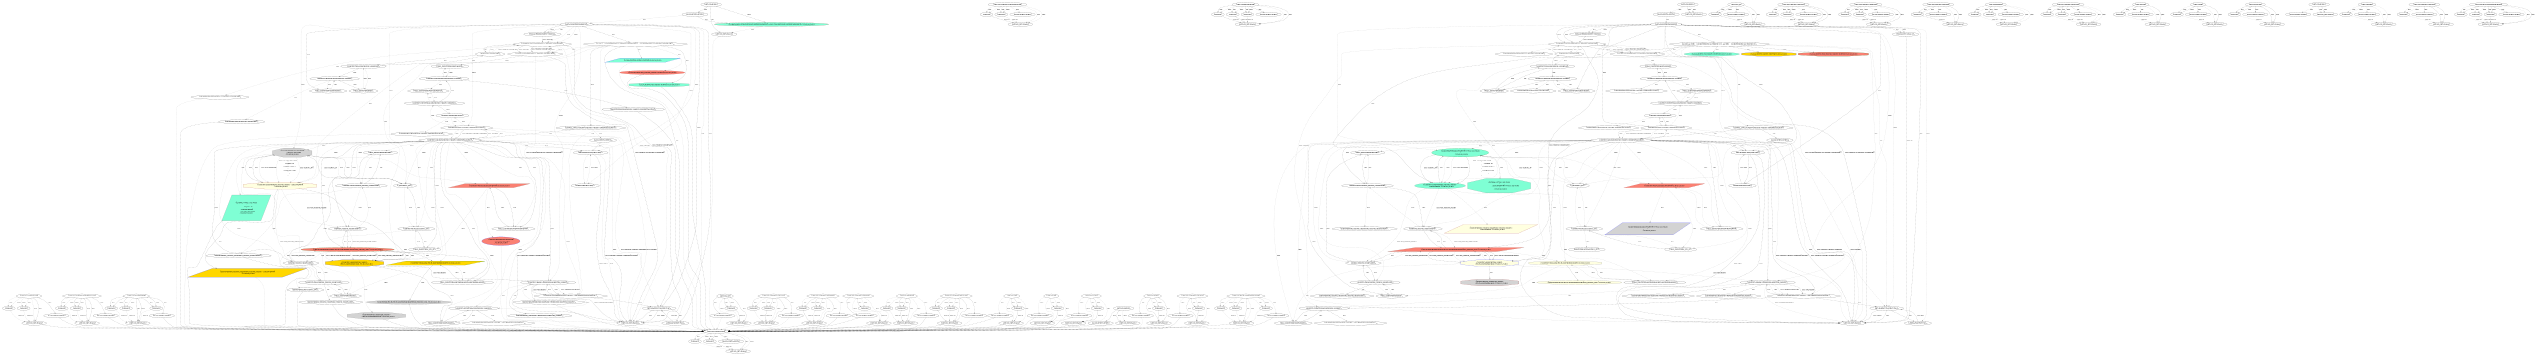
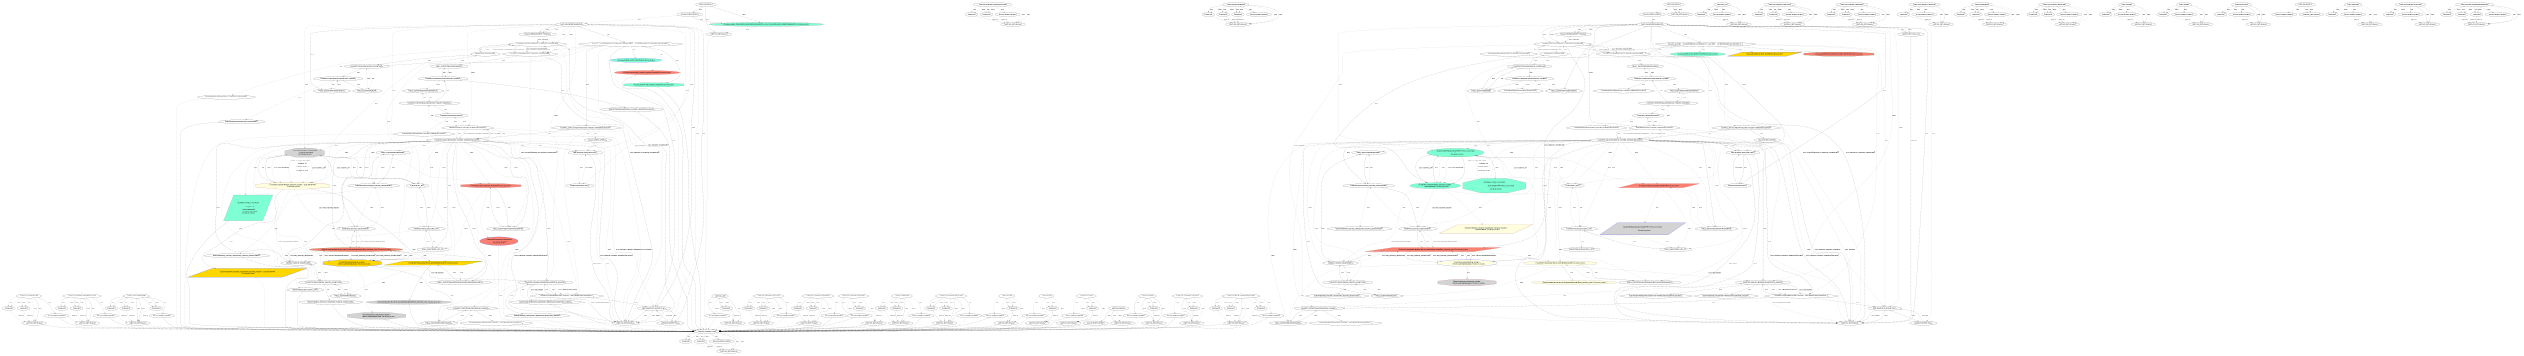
(1769, 54) -> (1765, 54)
(643, 60) -> (636, 60)
(489, 186) -> (491, 186)
